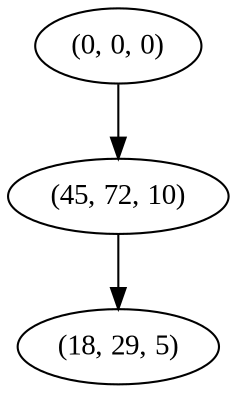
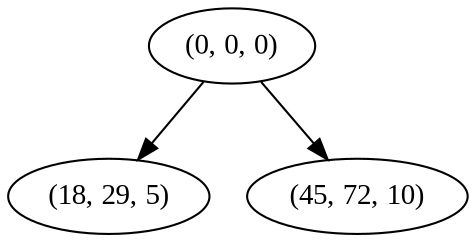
(118, 261) -> (178, 113)
